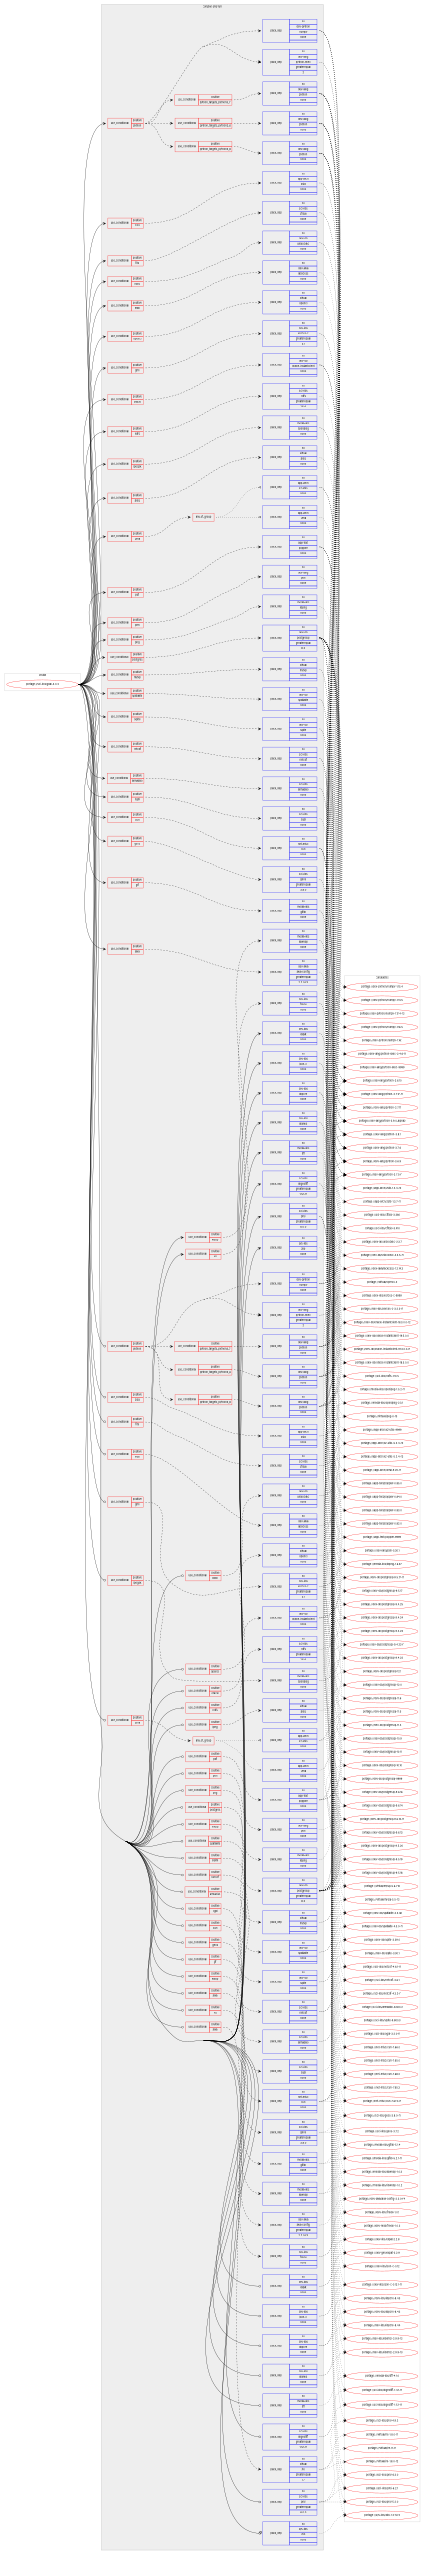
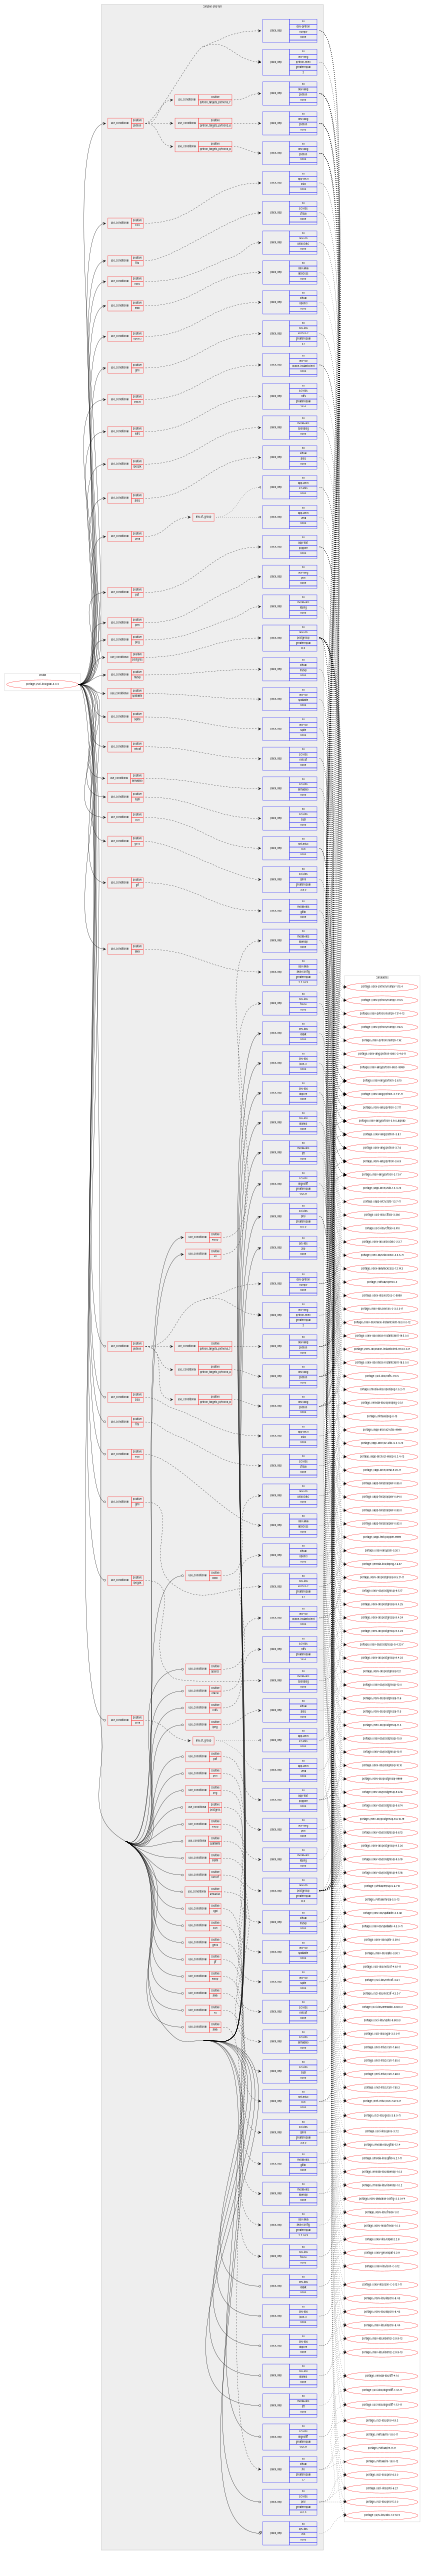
(382, 1457) -> (382, 1457)
(382, 1819) -> (382, 1819)
